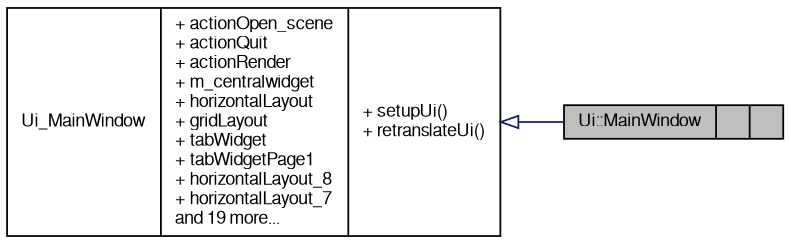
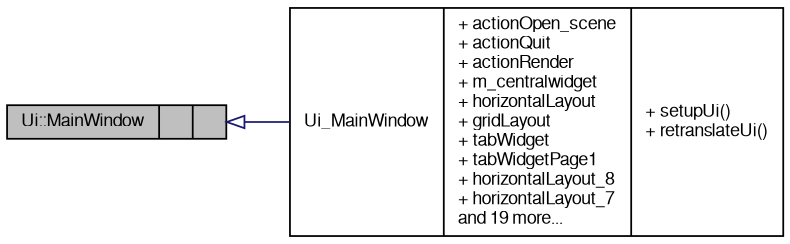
(541, 122) -> (267, 122)
